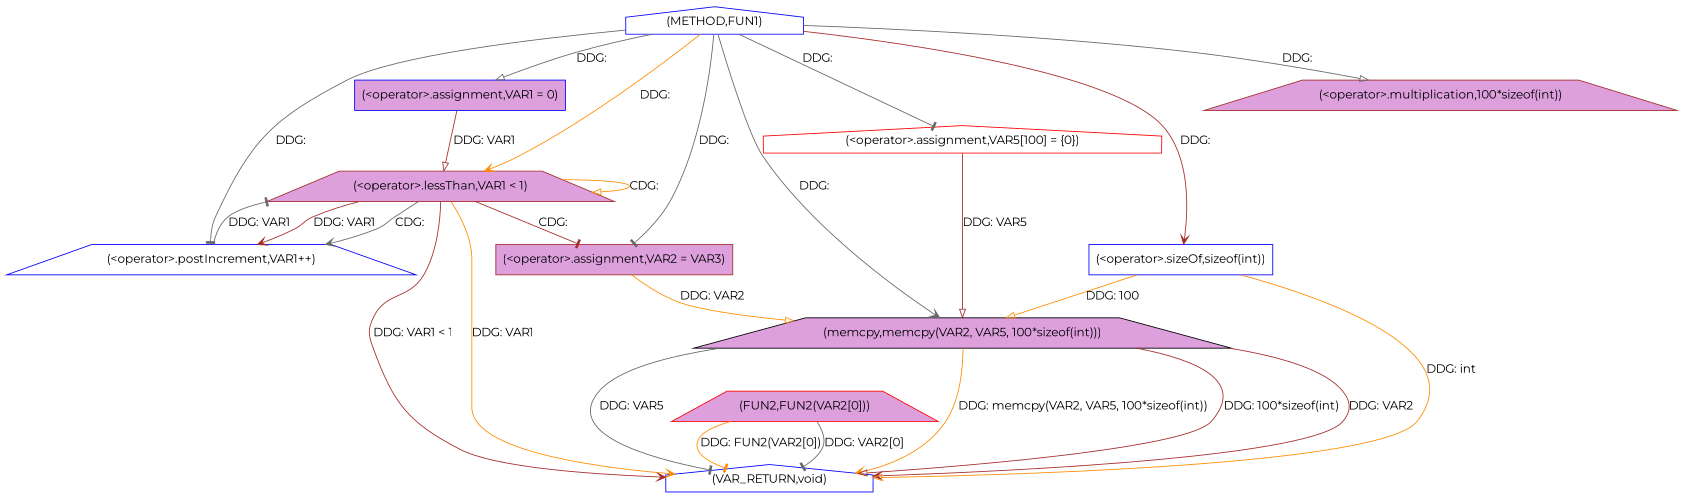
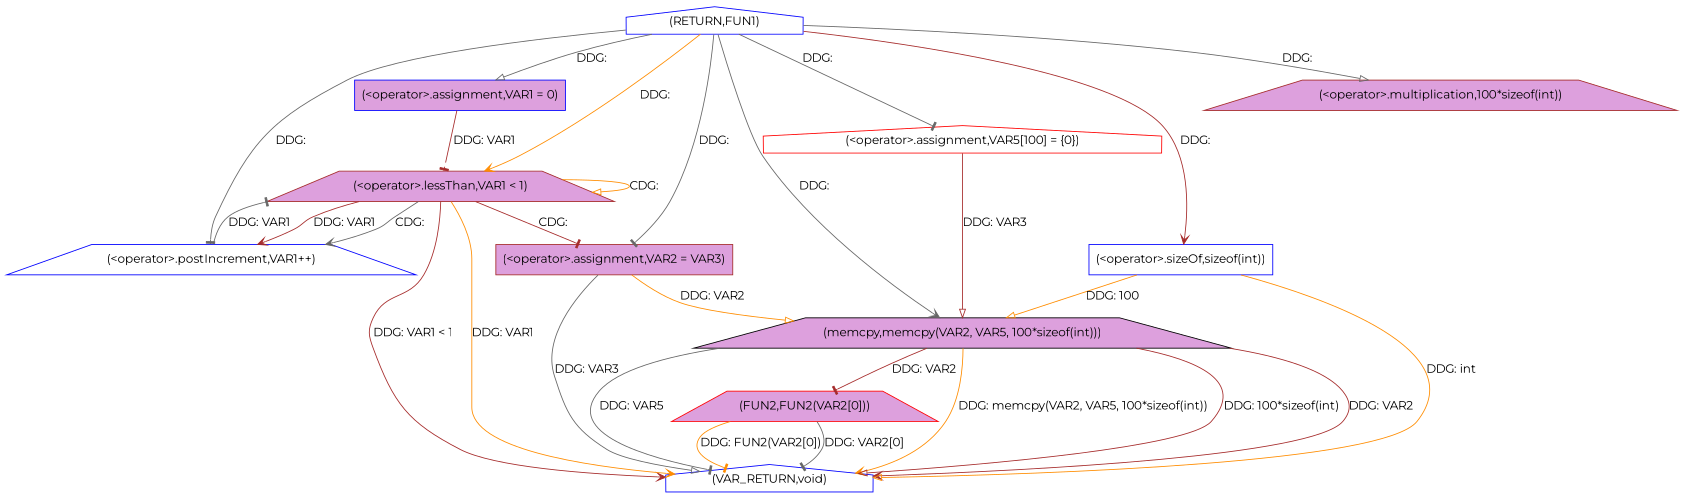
(715, 22) -> (715, 22)
(451, 137) -> (451, 137)
(995, 223) -> (995, 223)
none -> (882, 368)
none -> (566, 407)
